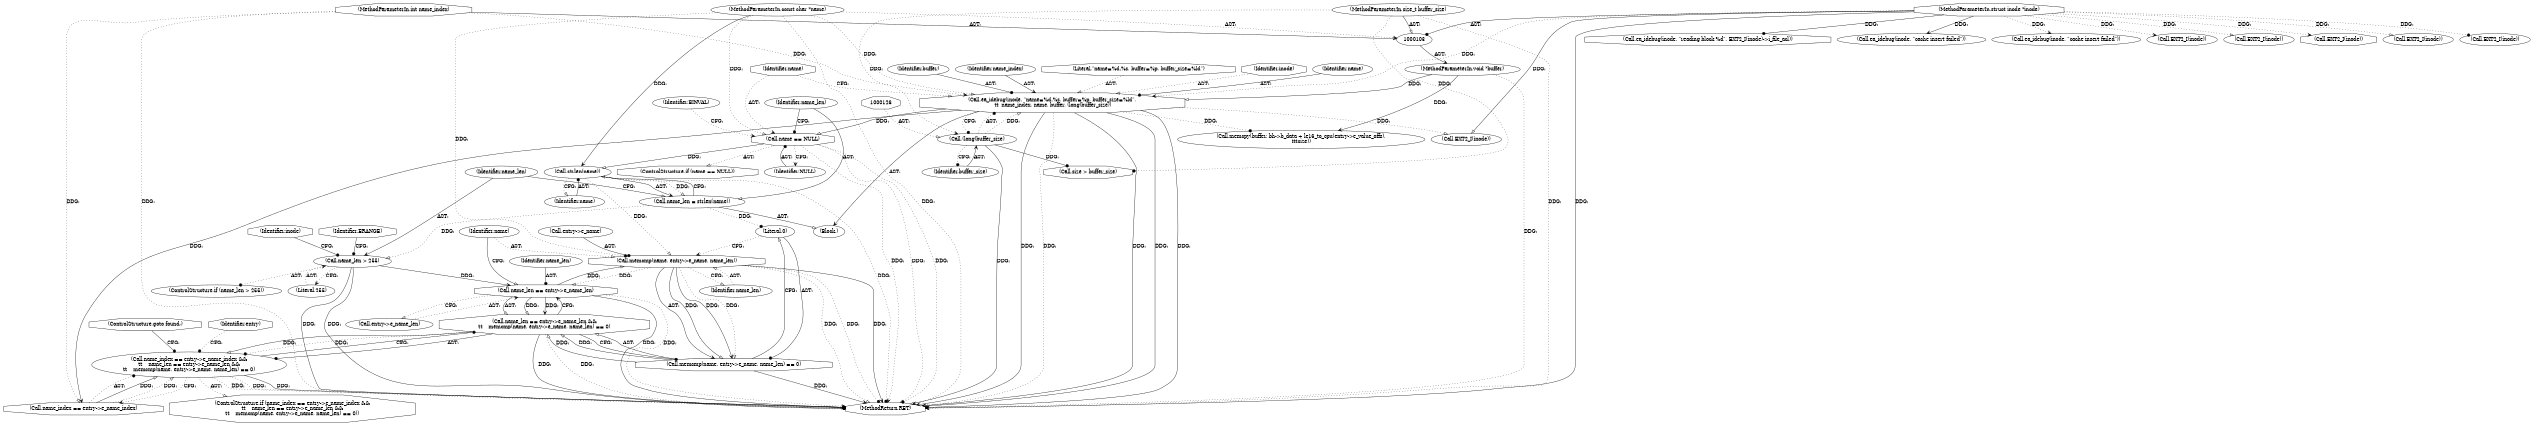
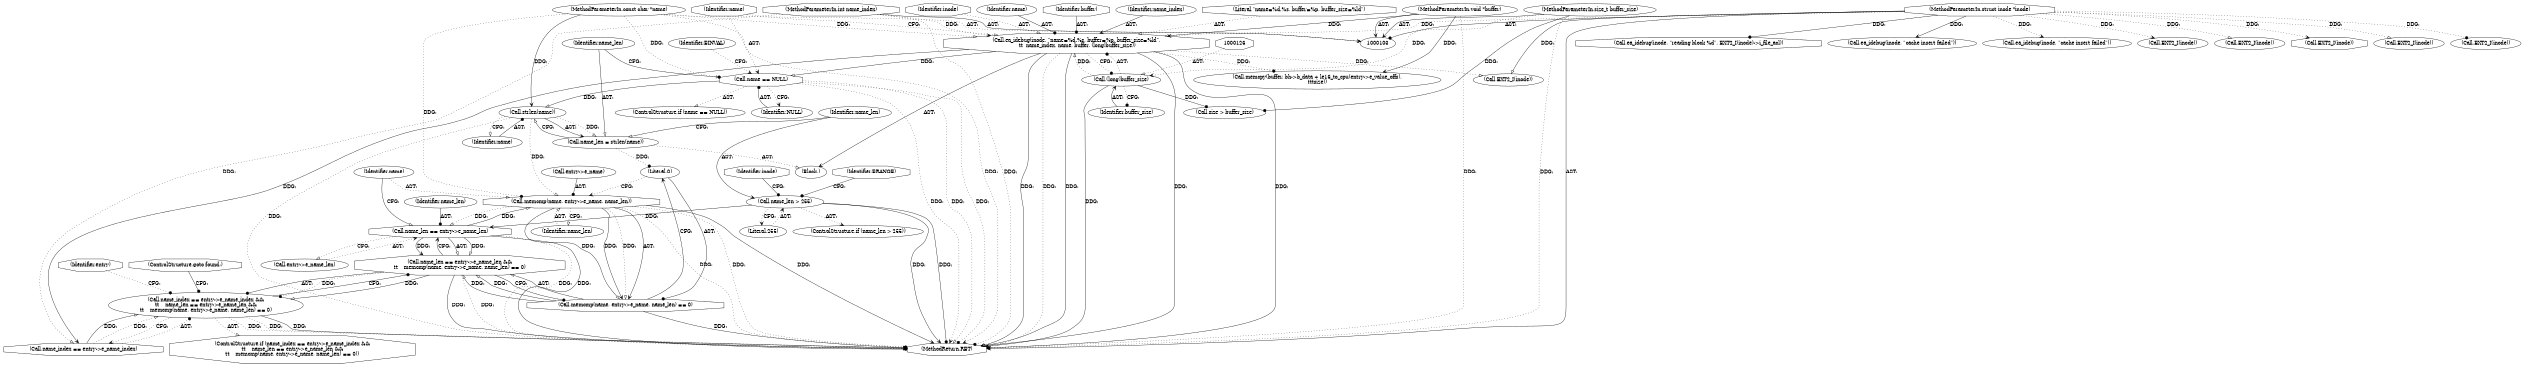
(1407, 23) -> (1466, 17)
(1431, 55) -> (1384, 20)
(918, 69) -> (1076, 10)
(1429, 159) -> (1428, 94)
(688, 172) -> (680, 113)
(1088, 172) -> (1225, 113)
(1583, 202) -> (1573, 172)
(514, 217) -> none
(766, 217) -> (721, 153)
(285, 275) -> (820, 216)
(785, 307) -> (682, 248)
